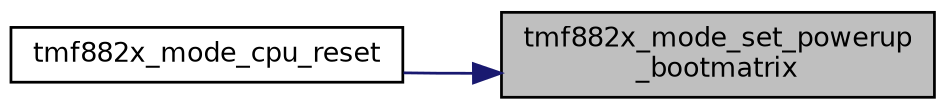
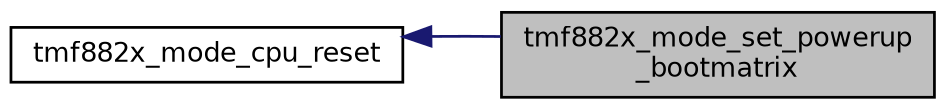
(438, 73) -> (466, 36)
